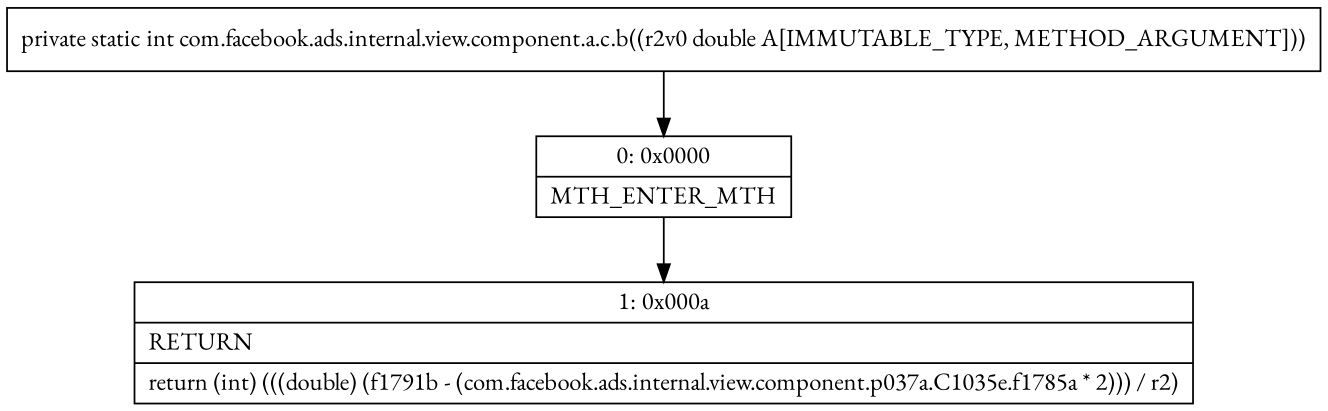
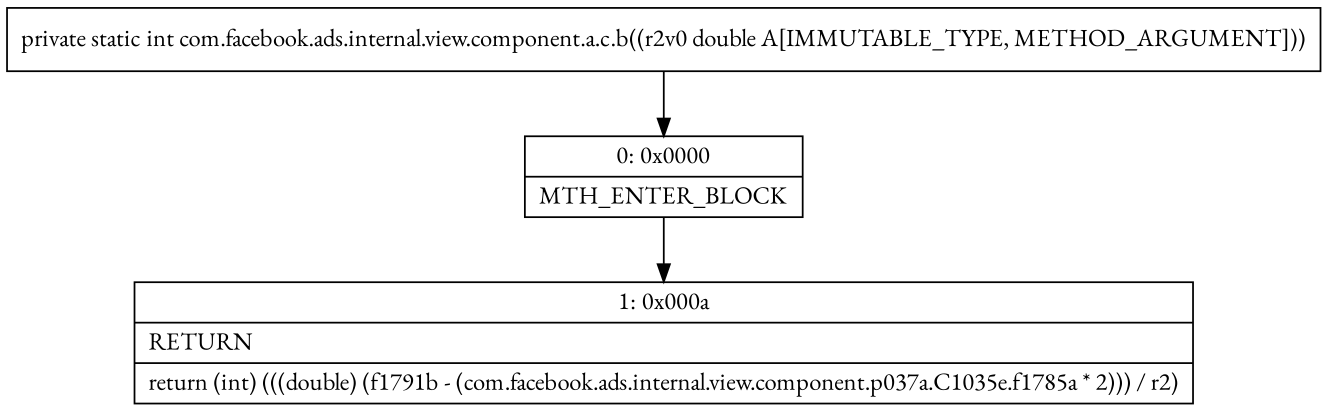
(664, 196) -> (664, 196)
